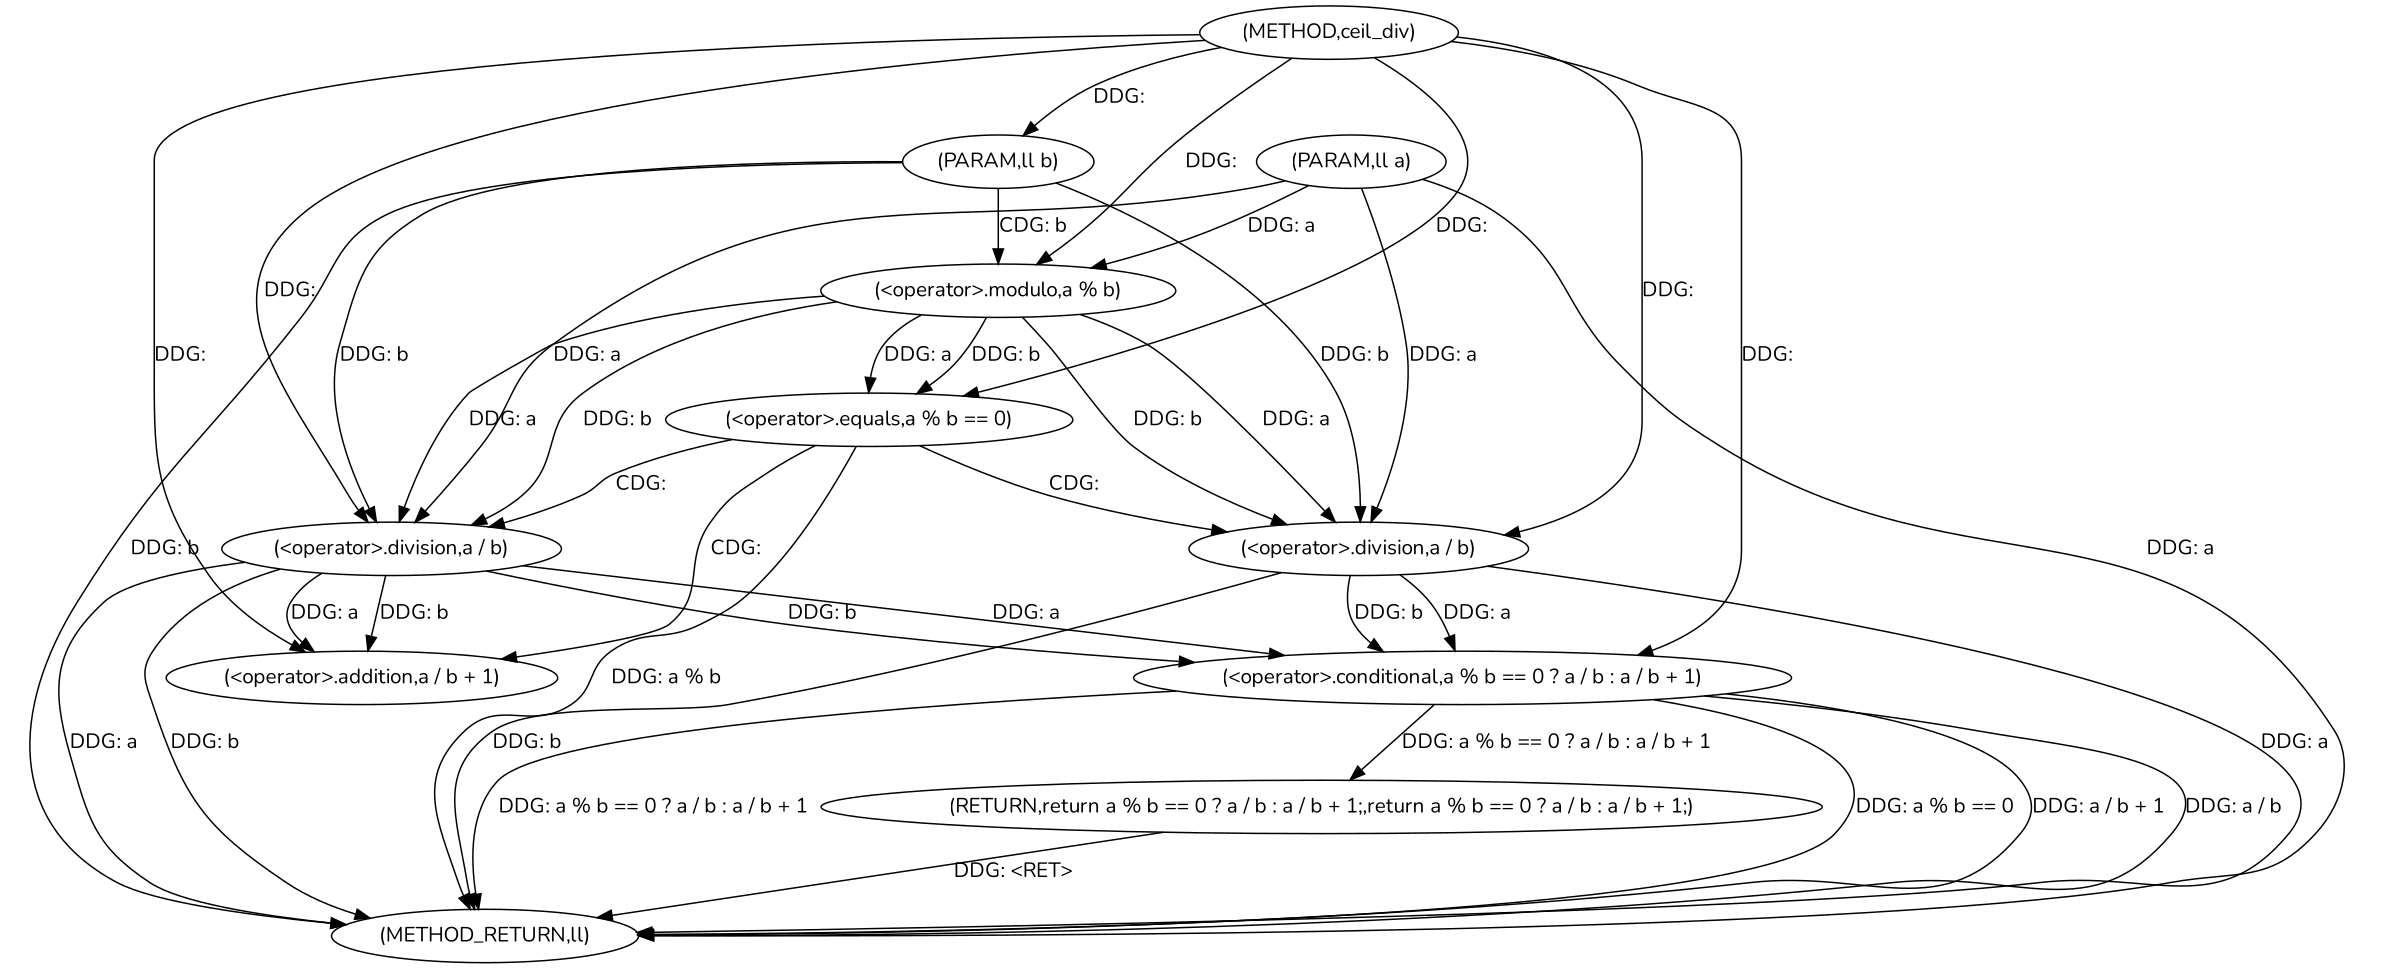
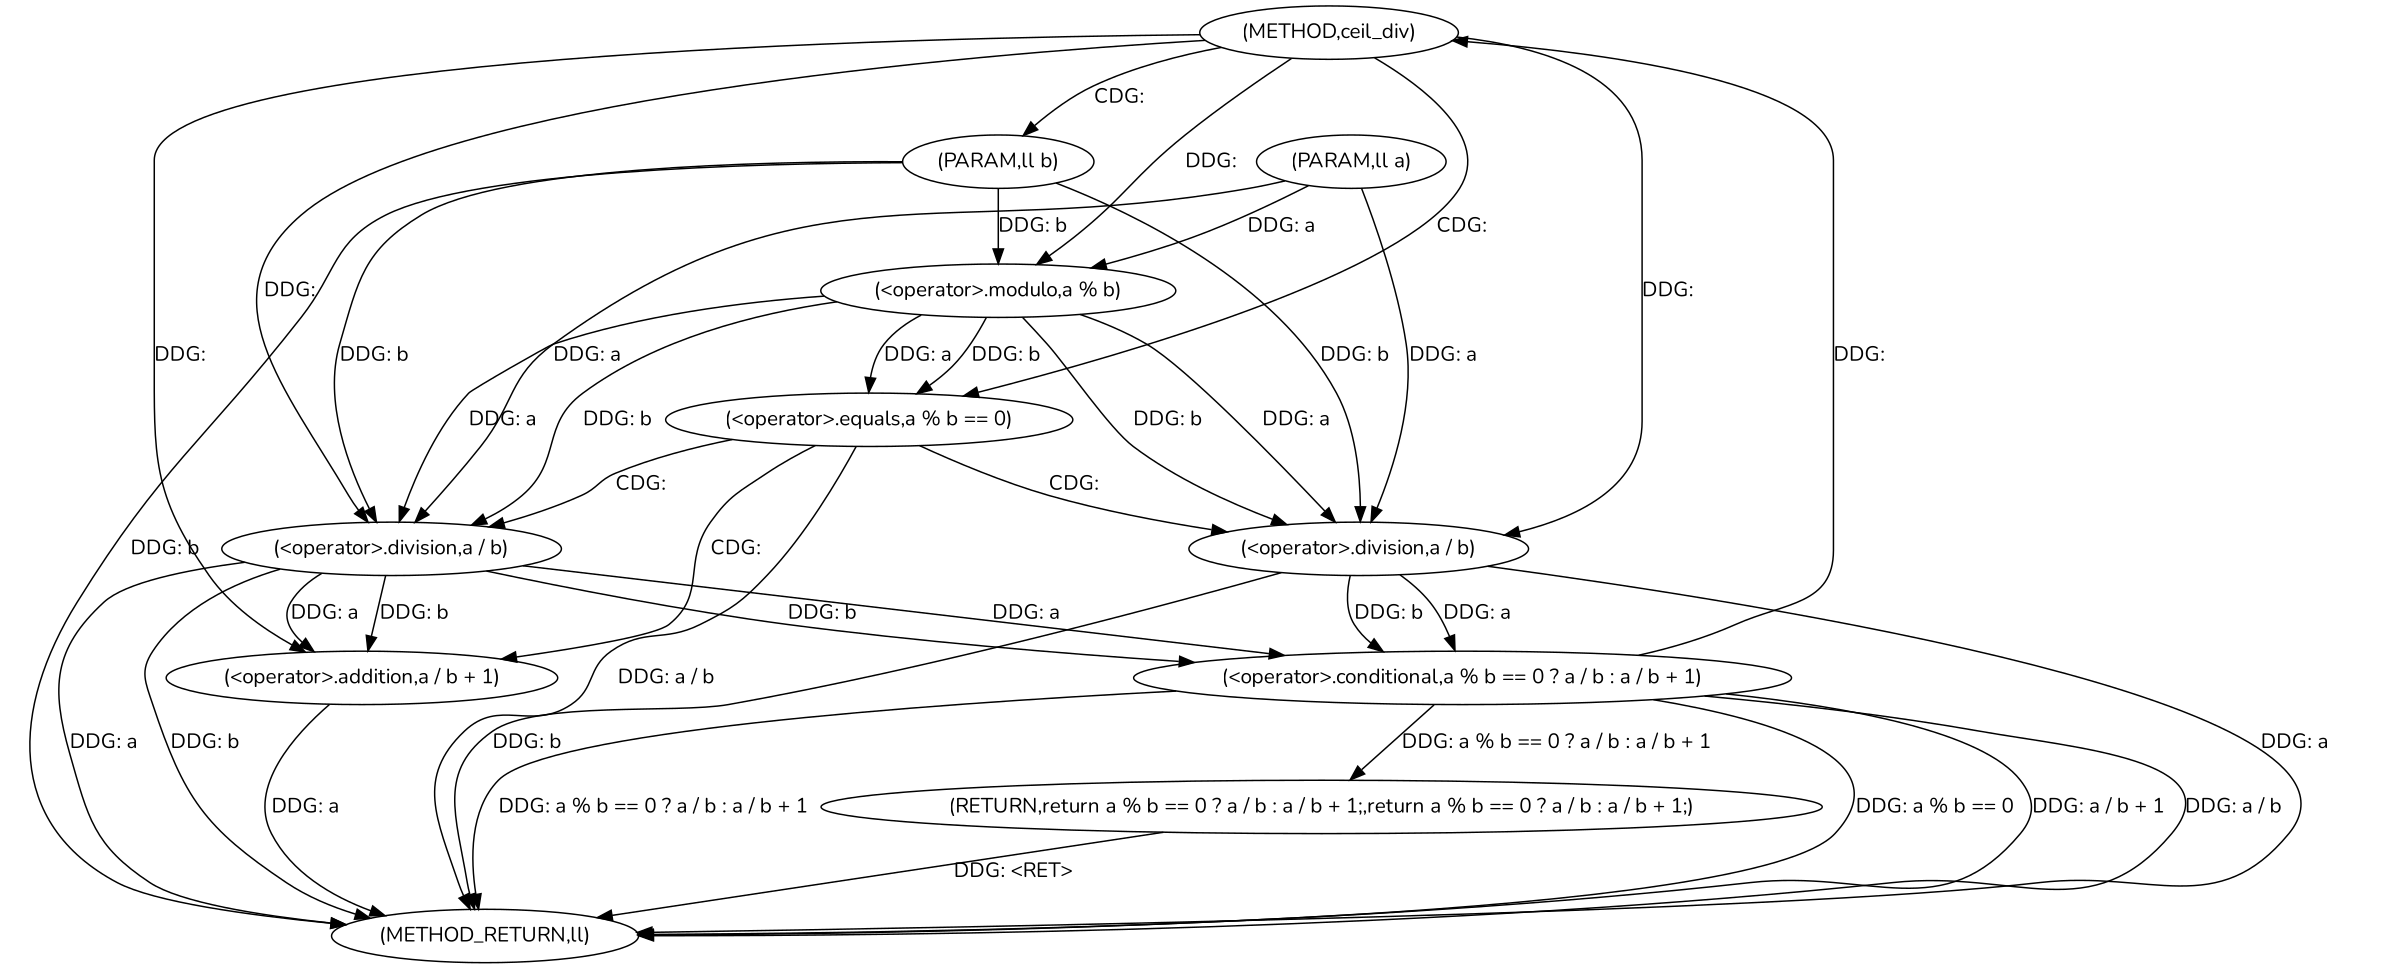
(1122, 97) -> (1122, 97)
(1033, 226) -> (1033, 226)
(1465, 226) -> (1465, 226)
(1741, 261) -> (1833, 272)
(667, 678) -> (667, 678)
(2027, 901) -> (268, 823)
